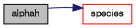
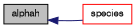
(61, 8) -> (70, 21)
